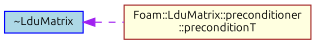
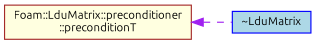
(109, 22) -> (218, 22)
